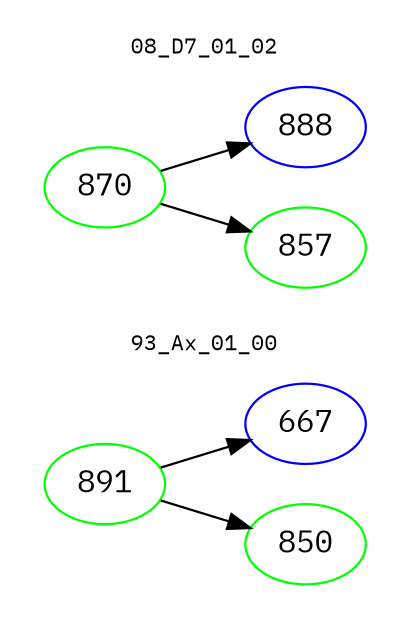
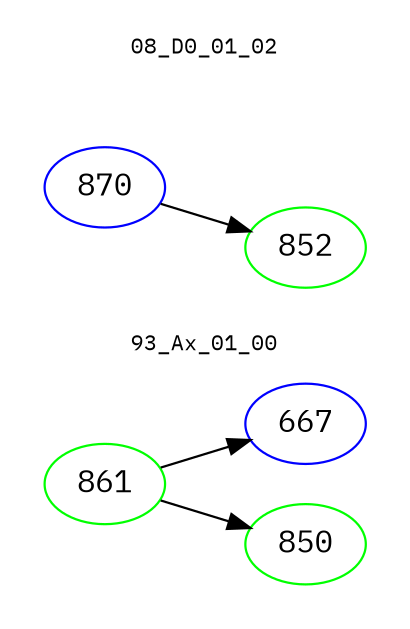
(205, 48) -> (205, 48)
(306, 127) -> none
(105, 187) -> (105, 187)
(306, 248) -> (306, 248)
(105, 484) -> (105, 484)
